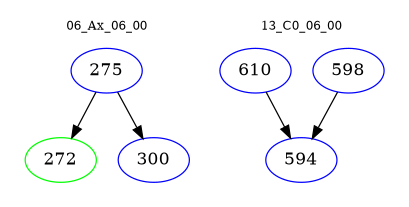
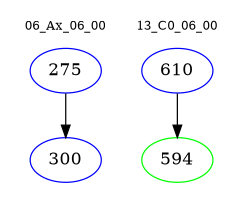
(349, 71) -> none
(61, 160) -> none
(301, 160) -> (177, 160)
